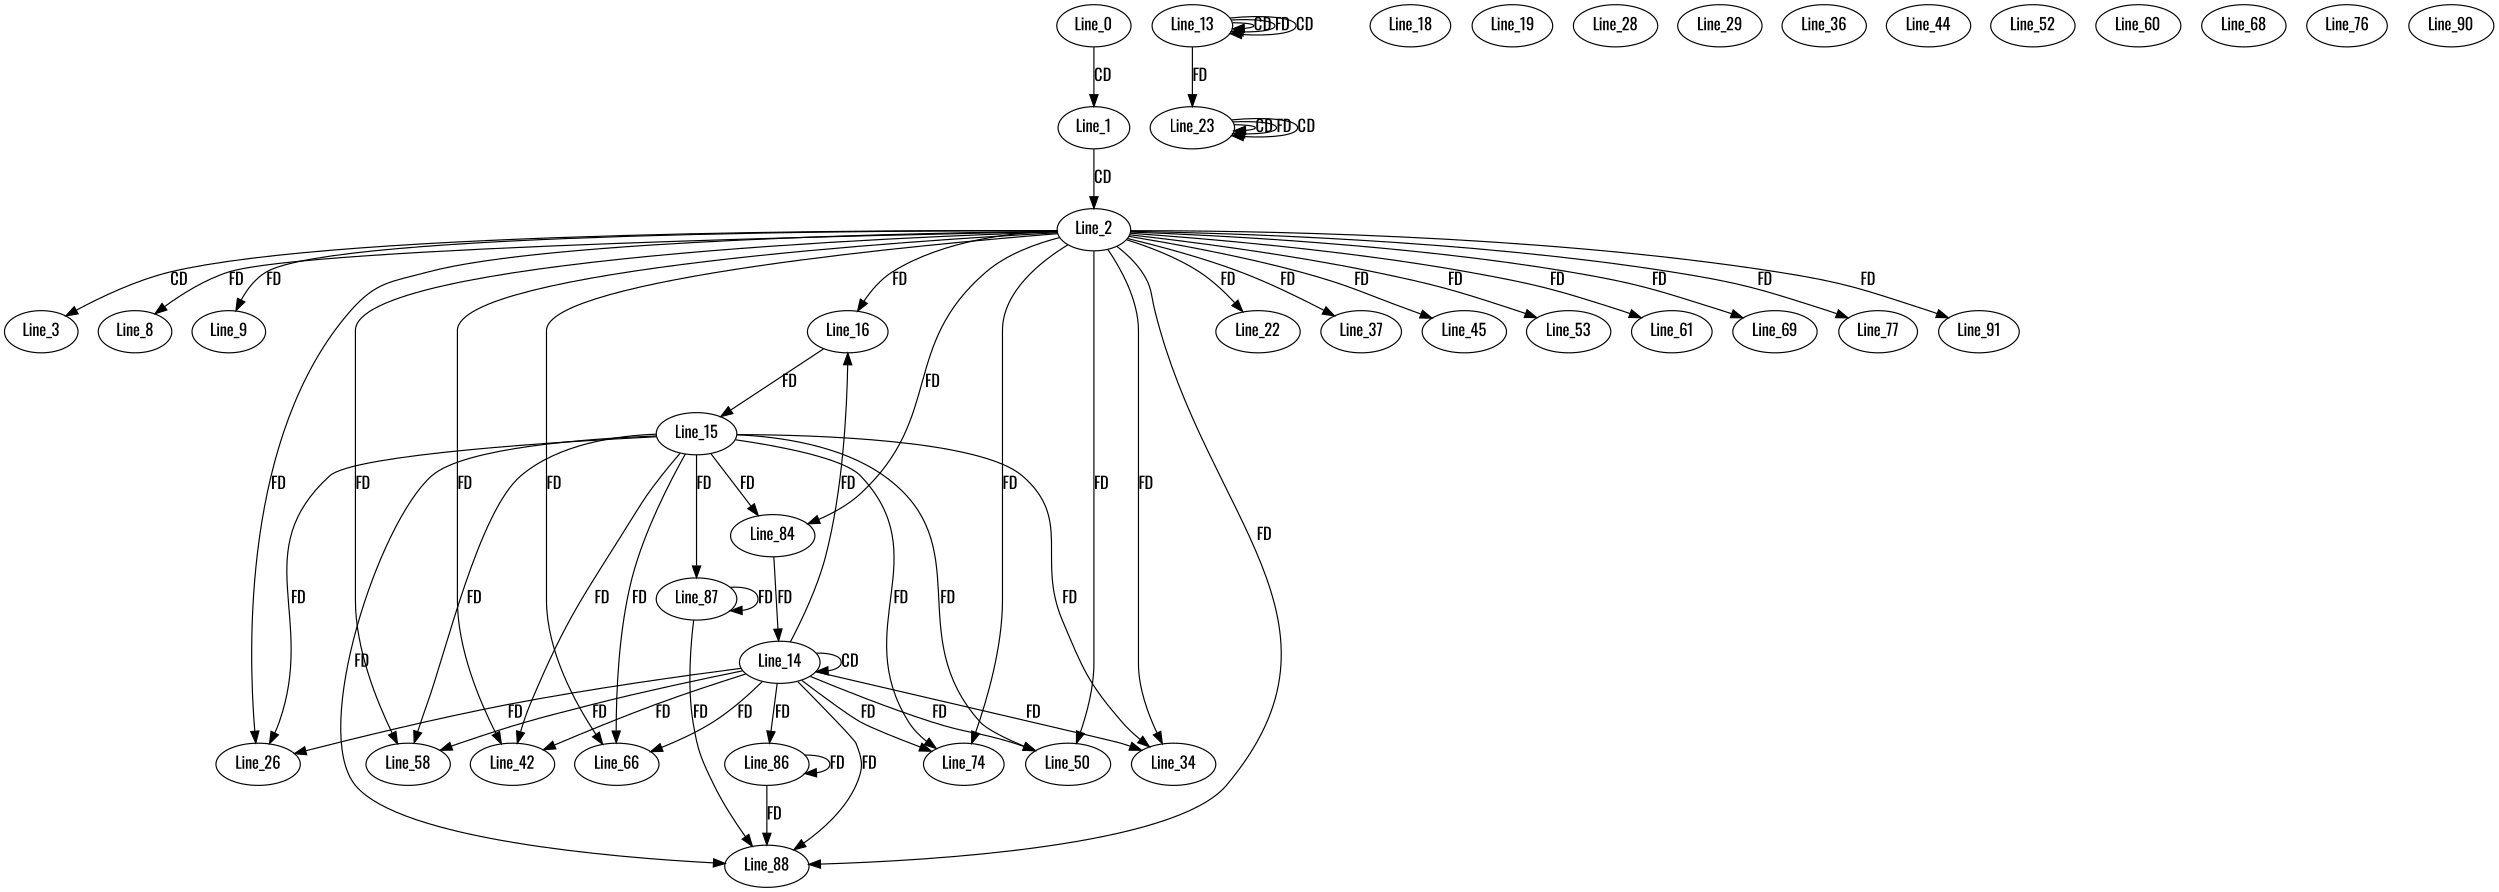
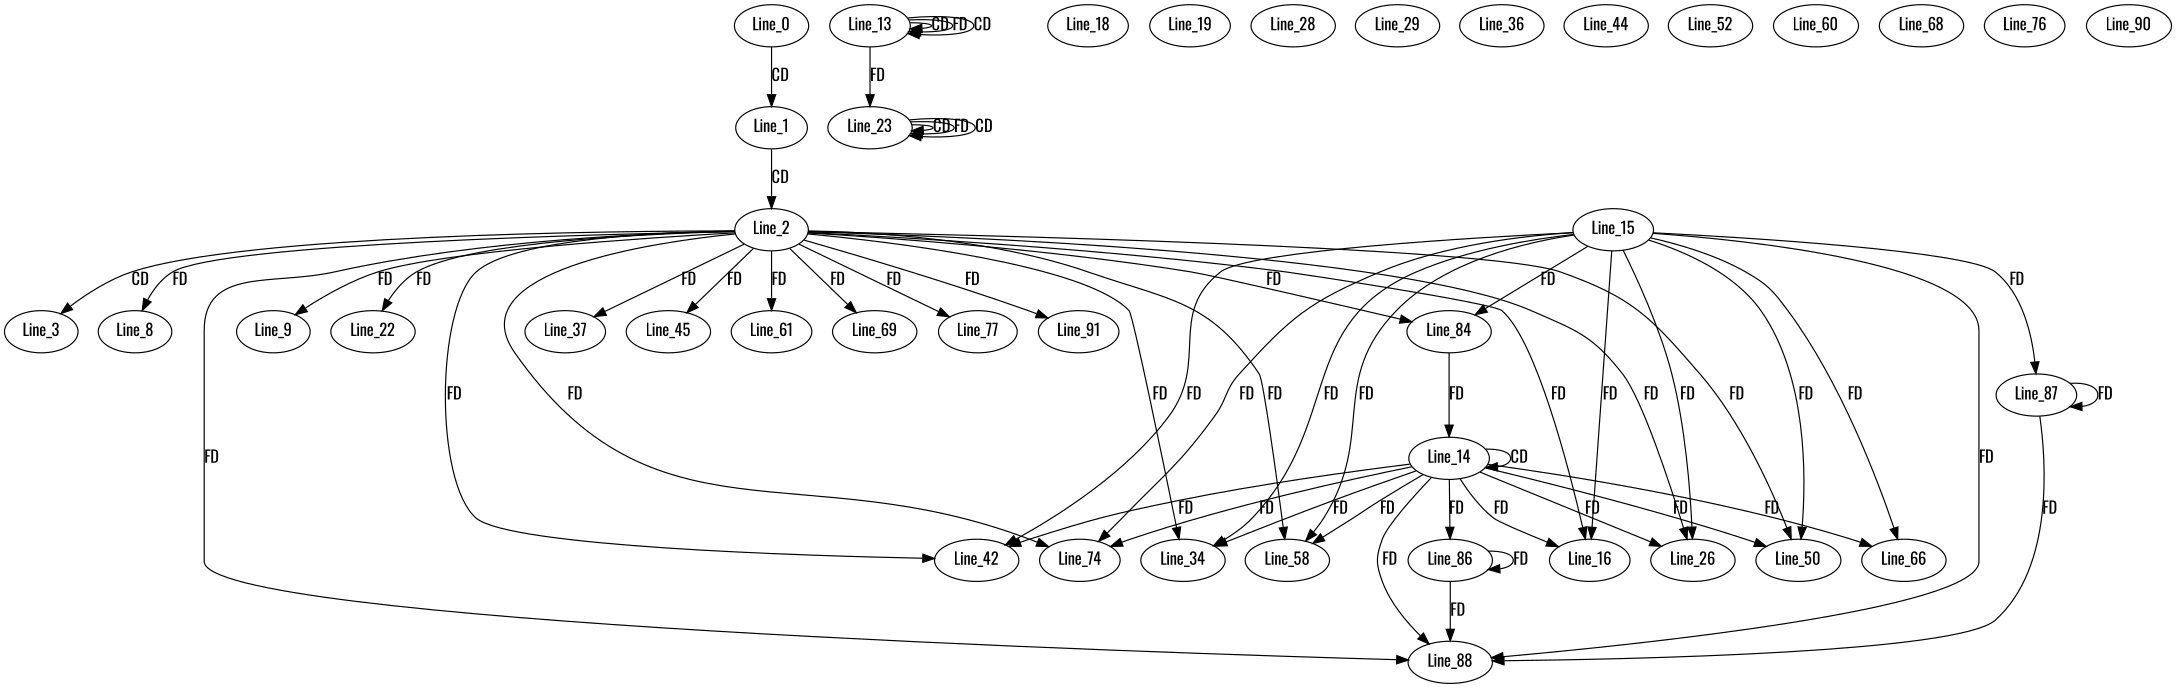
(593, 301) -> none
(1569, 332) -> none
(777, 380) -> (1602, 389)
